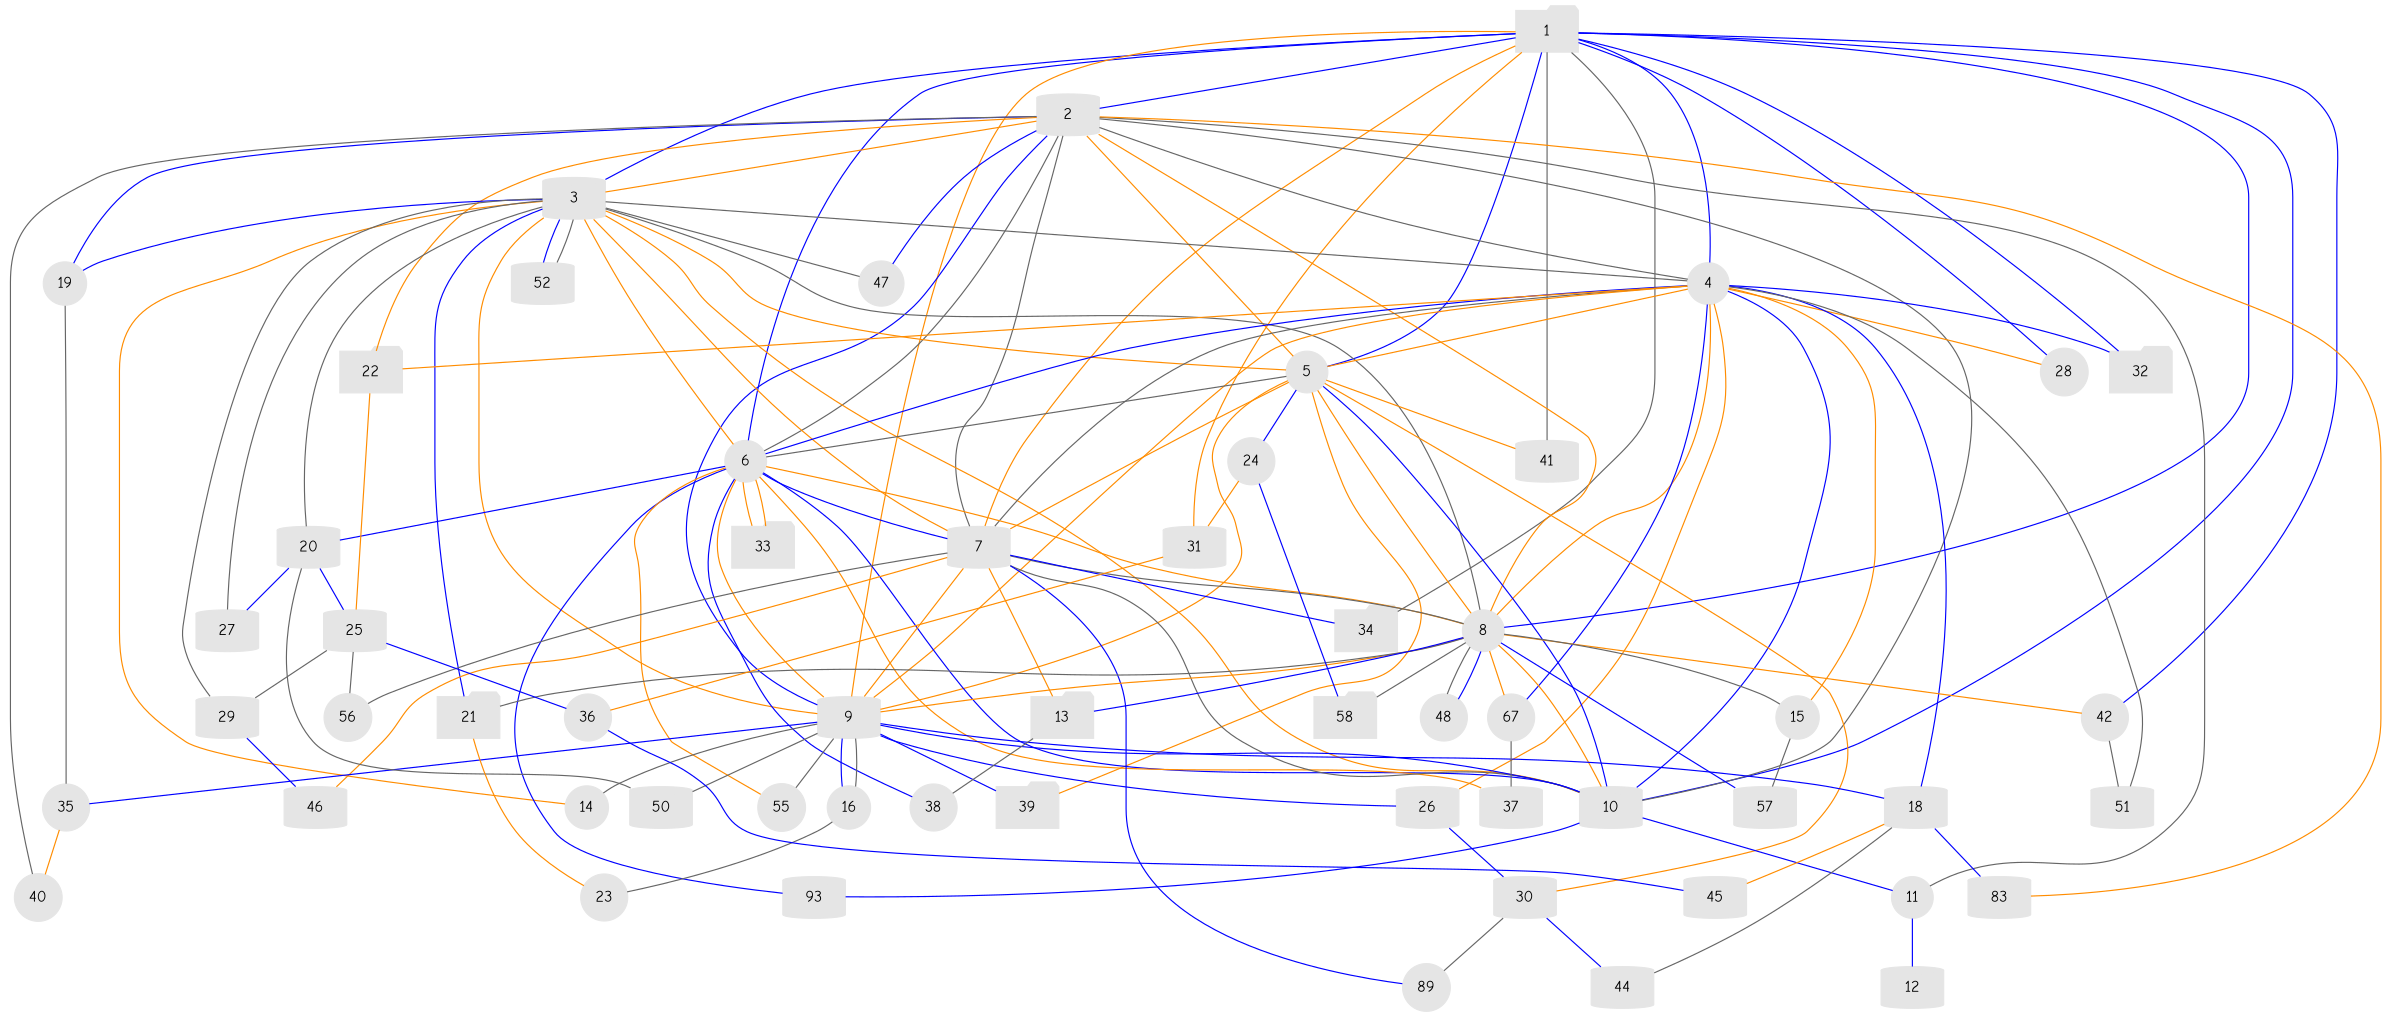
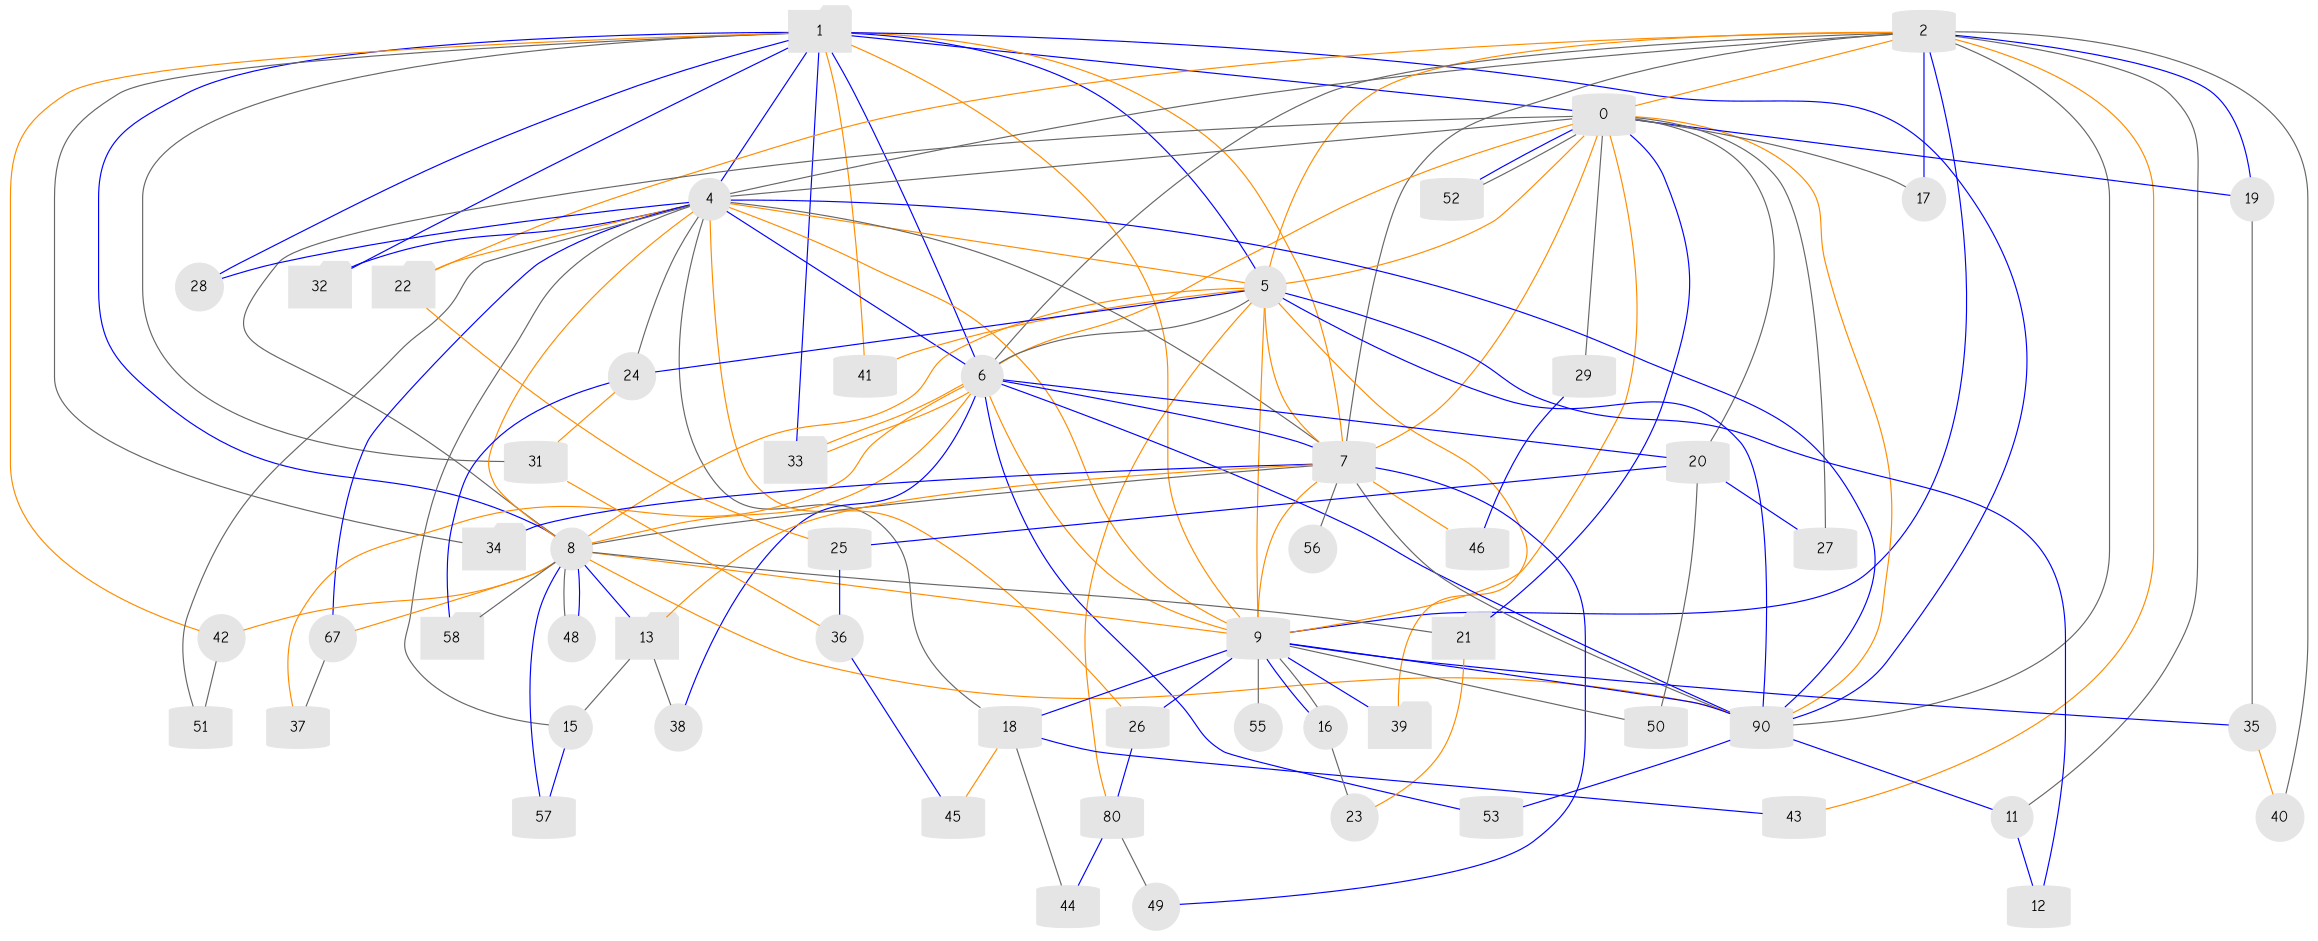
(1308, 73) -> (808, 247)
(2289, 86) -> (98, 83)
(574, 198) -> (1604, 115)
(1547, 246) -> (851, 195)
(1305, 274) -> (191, 137)
none -> (663, 283)
(881, 284) -> (1924, 199)
(1885, 325) -> (454, 232)
(1453, 350) -> none
none -> (1802, 454)
(1875, 461) -> (456, 444)
(1935, 481) -> (712, 478)
(641, 624) -> none
(1666, 664) -> (607, 685)
(295, 672) -> none
(352, 673) -> none
(1784, 757) -> (557, 773)
(587, 807) -> none
(1611, 807) -> (1762, 727)
(814, 897) -> (1491, 817)
(1525, 897) -> (1112, 817)
(1999, 897) -> (1794, 817)
(1426, 987) -> (1156, 907)
